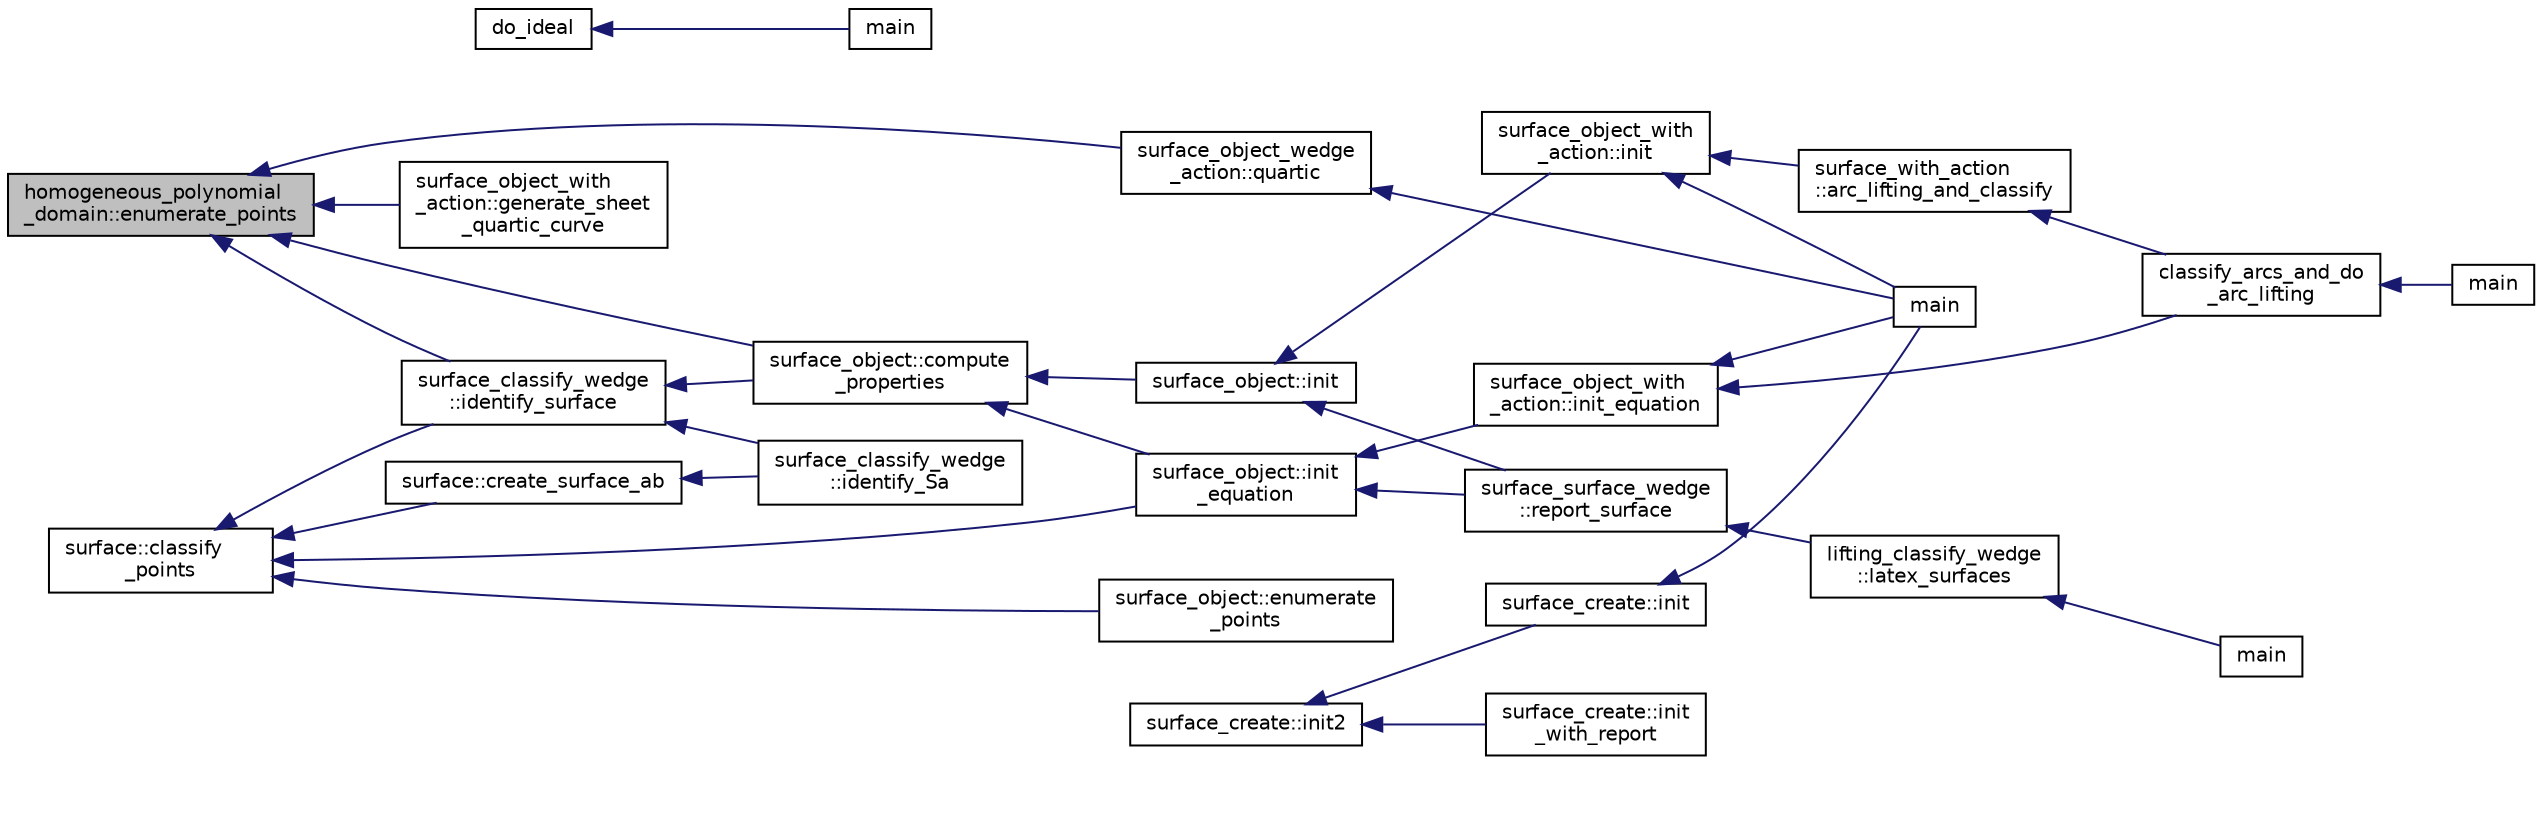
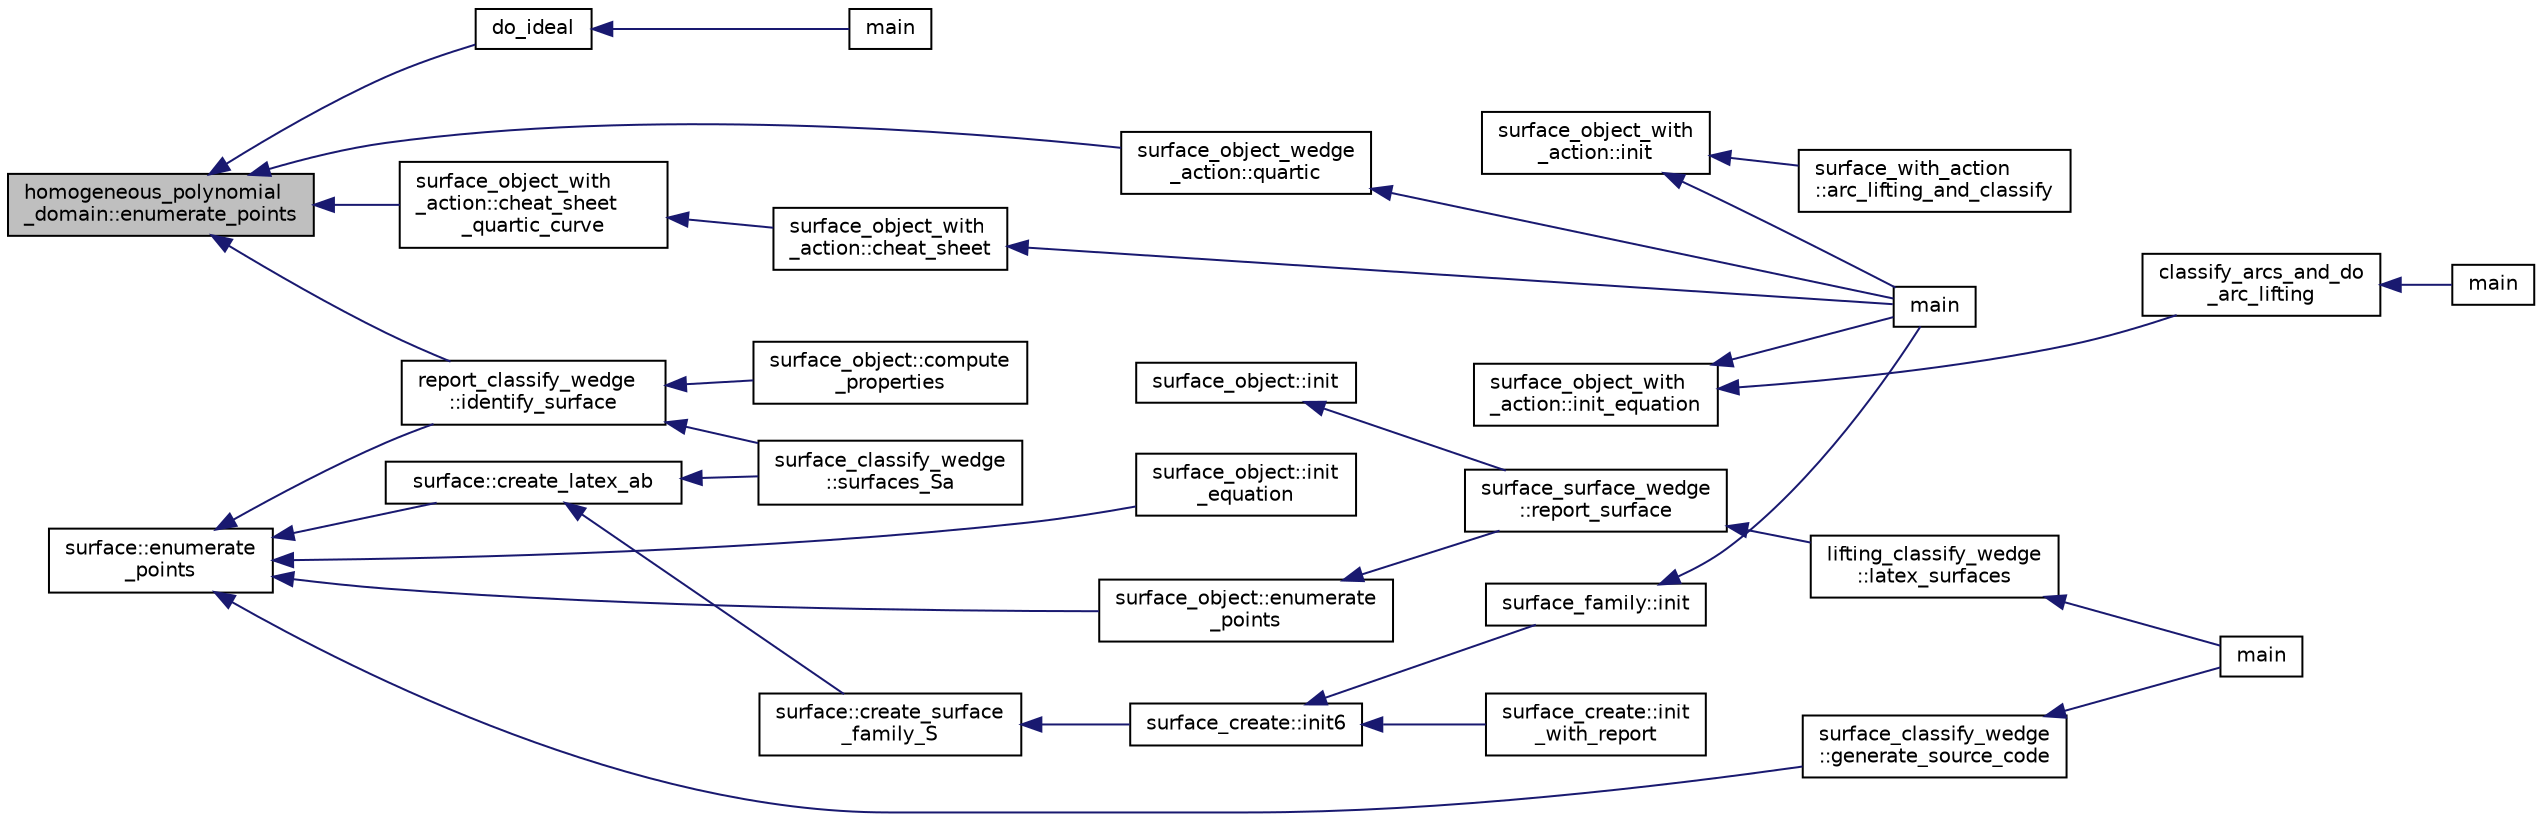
(534, 205) -> (534, 205)
(2108, 236) -> none
none -> (890, 239)
(1422, 262) -> none
(521, 296) -> (347, 96)
(1092, 378) -> none
(534, 393) -> (534, 393)
(1078, 432) -> none
(1440, 435) -> none
(890, 473) -> (890, 473)
(534, 483) -> (534, 483)
(1421, 493) -> (1431, 553)
(161, 561) -> (161, 561)
(1596, 605) -> (1596, 605)
none -> (890, 724)
(1246, 724) -> (1246, 724)
none -> (1935, 746)
